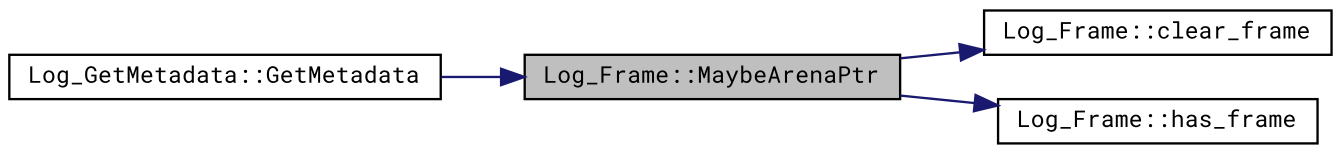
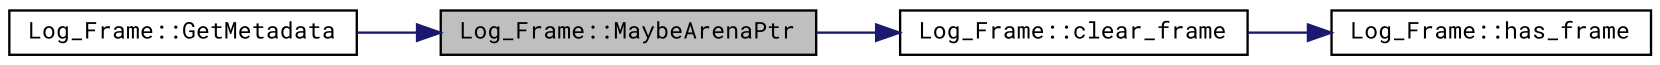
(225, 77) -> (183, 33)
(938, 99) -> (1277, 33)
